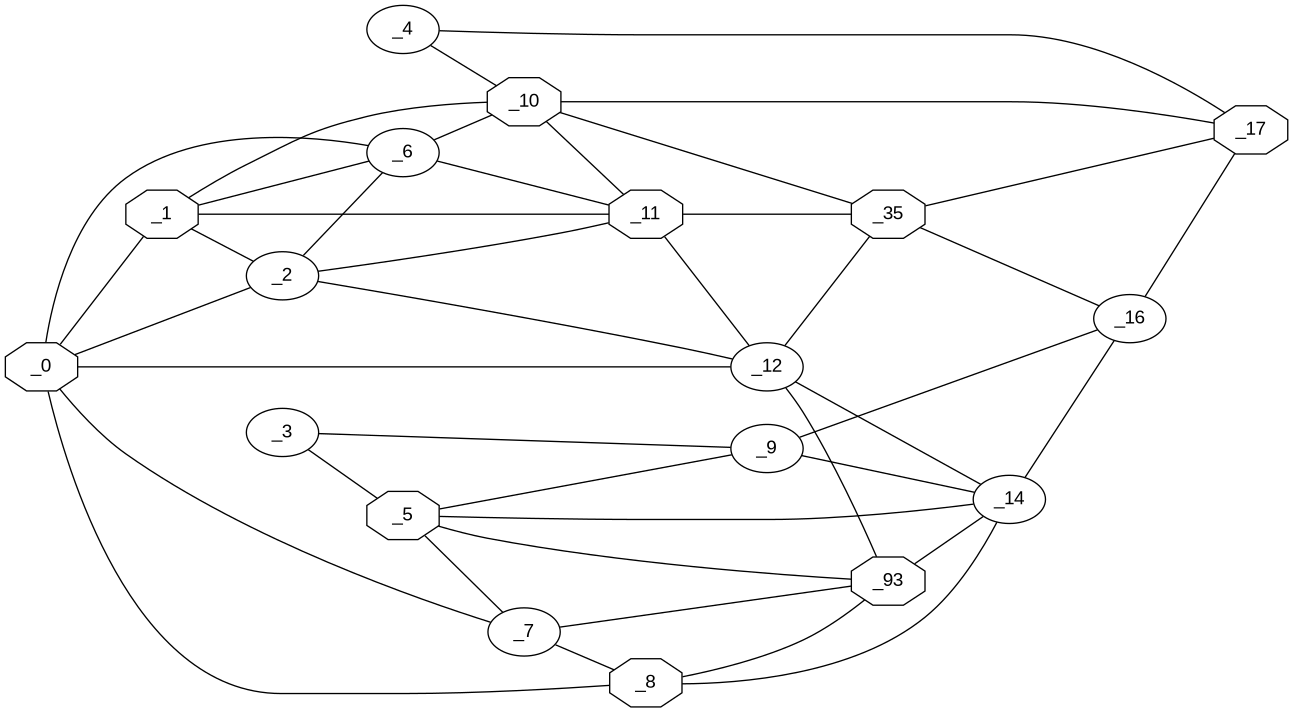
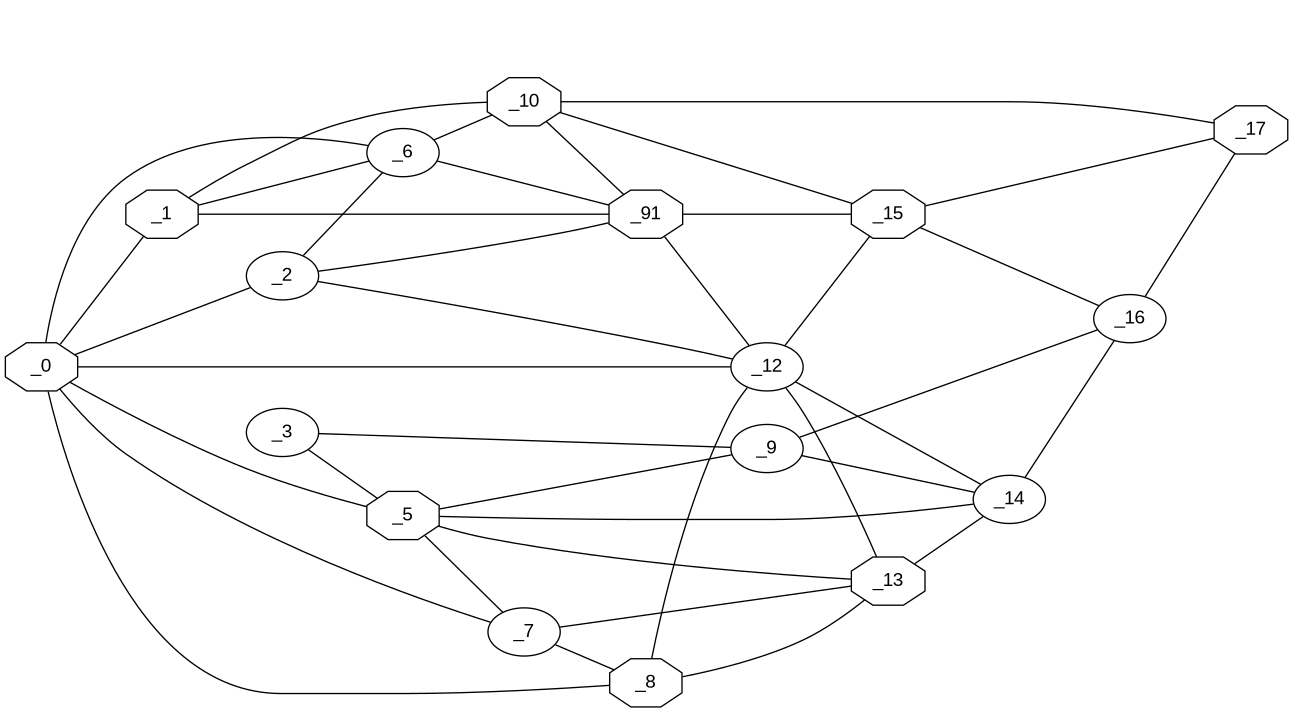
(403, 29) -> none
(646, 214) -> (646, 214)
(888, 214) -> (888, 214)
(222, 245) -> none
none -> (214, 455)
(888, 581) -> (888, 581)
(866, 651) -> (684, 532)
